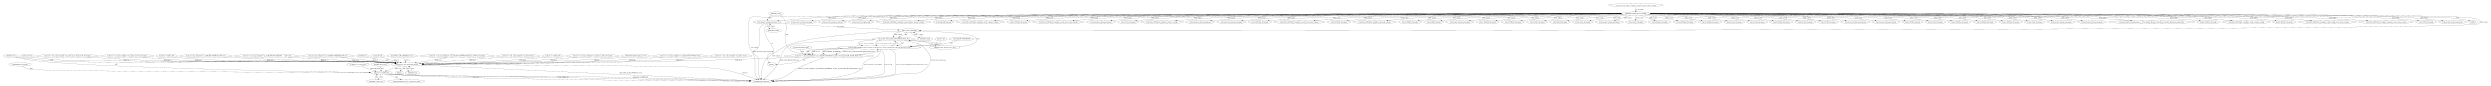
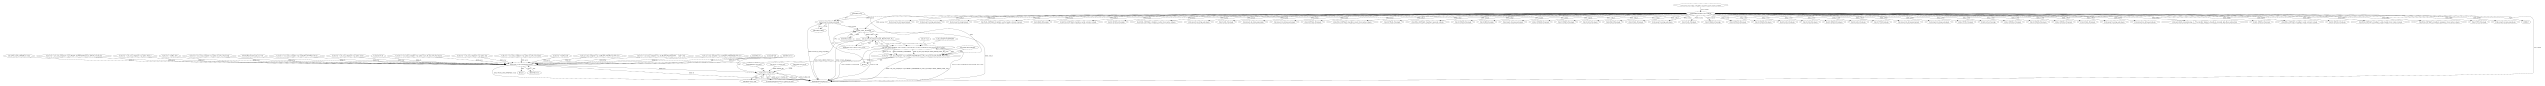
(1162, 22) -> none
none -> (472, 56)
